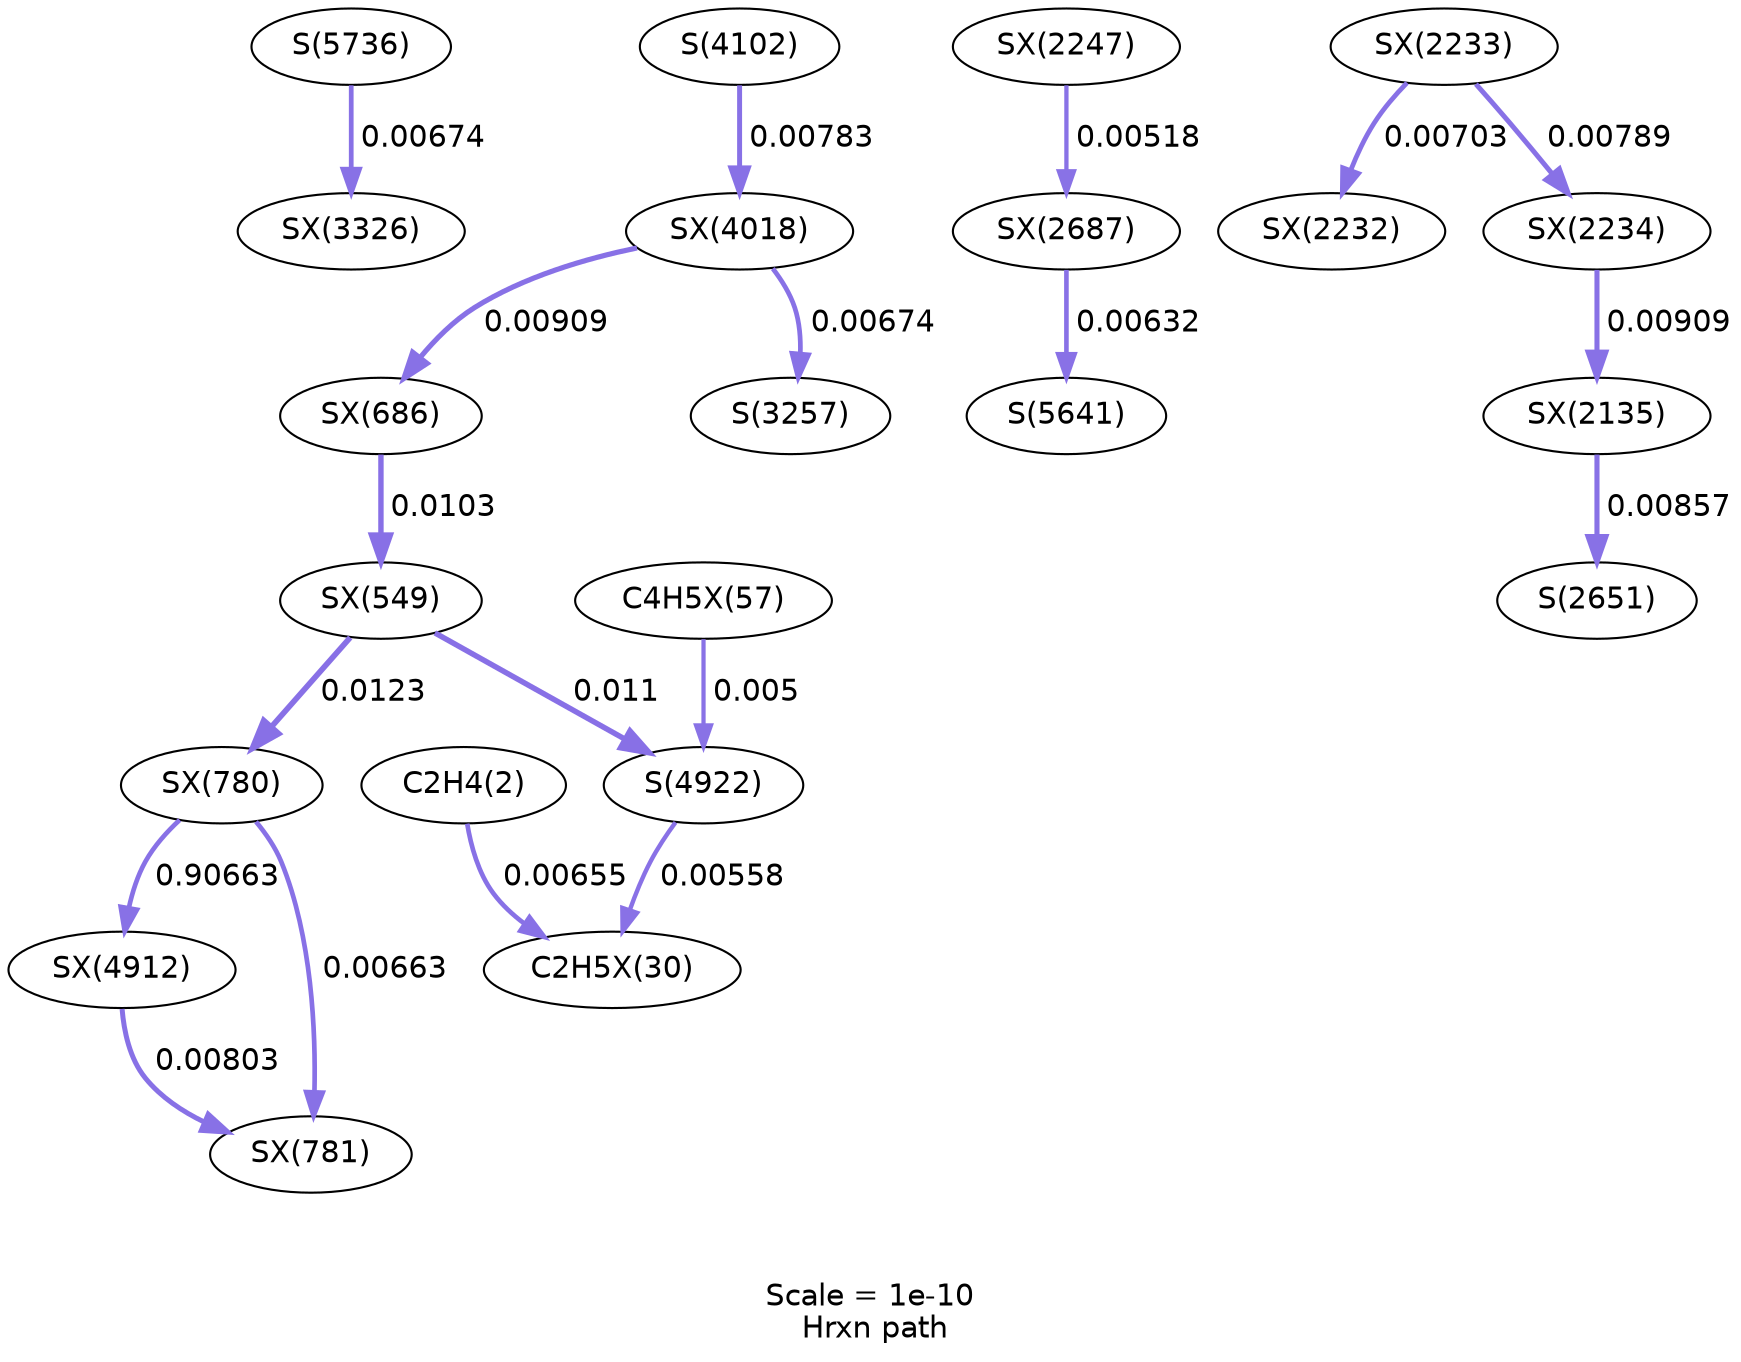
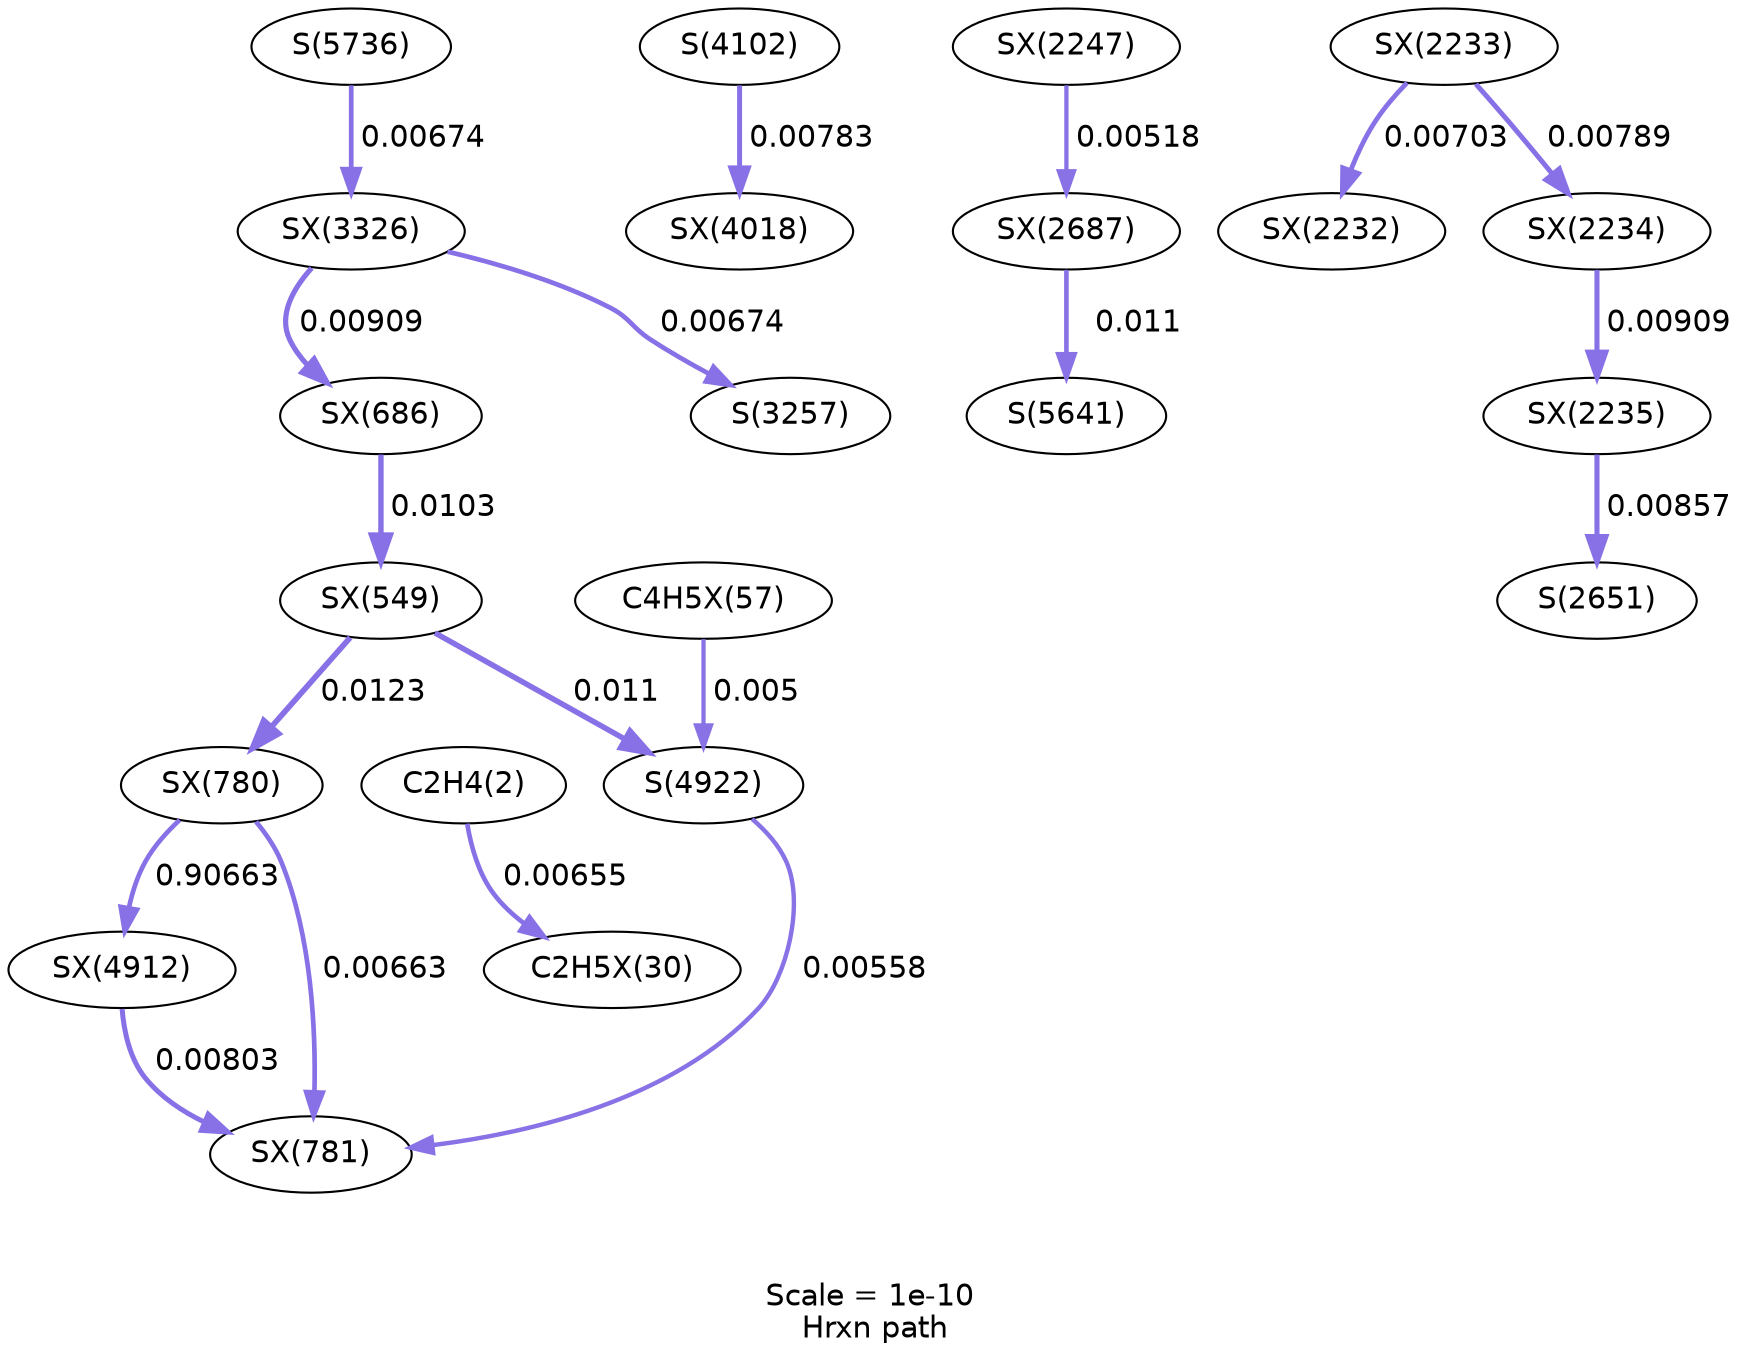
(519, 285) -> (286, 316)
(795, 308) -> (586, 297)
(1134, 324) -> (1134, 324)
(1597, 416) -> (1597, 416)
(649, 864) -> (701, 1056)
